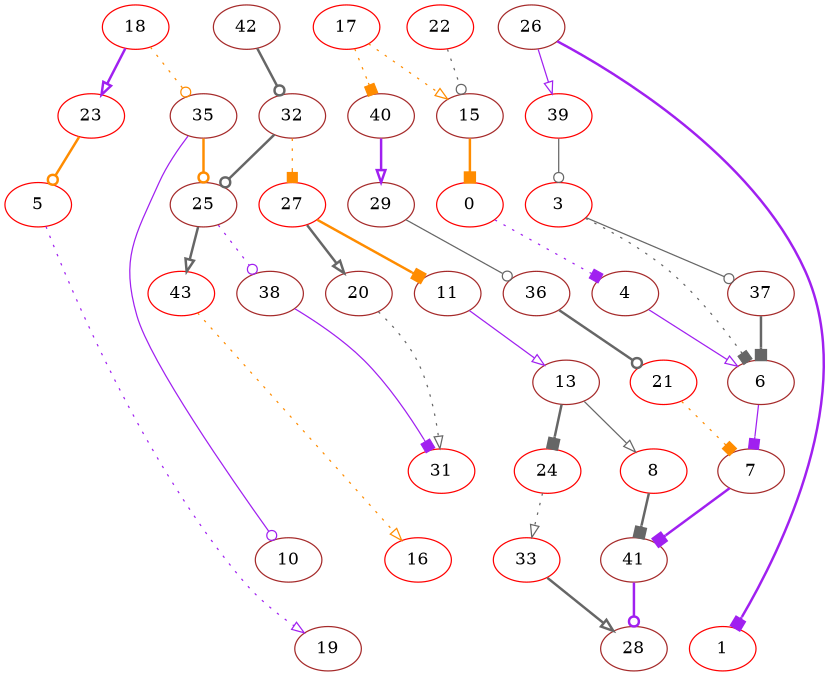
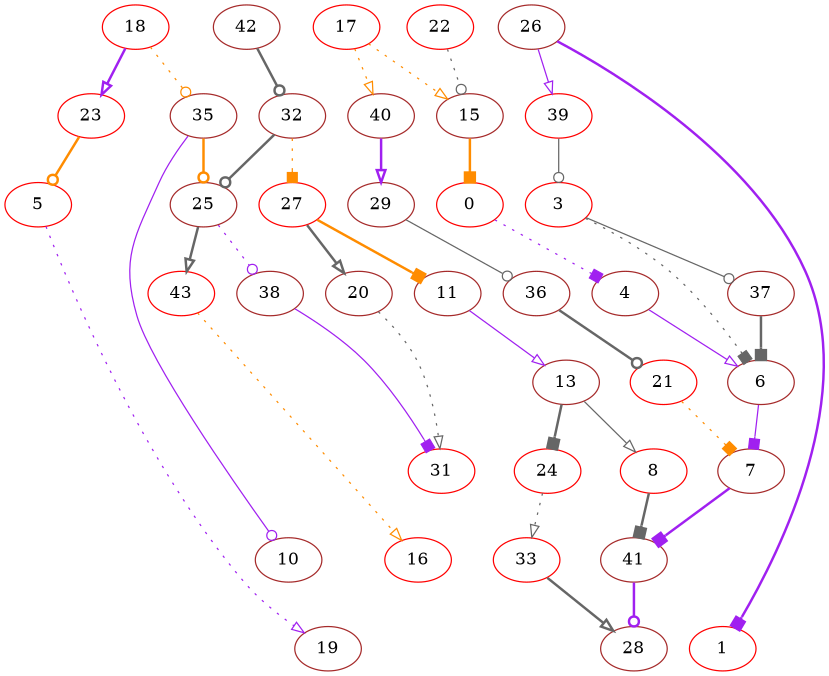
(362, 66) -> (362, 66)
